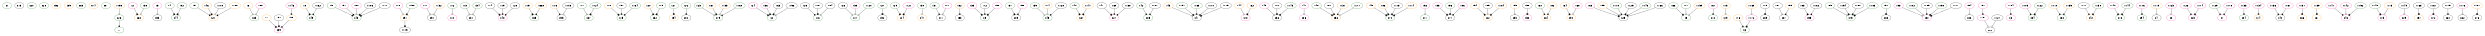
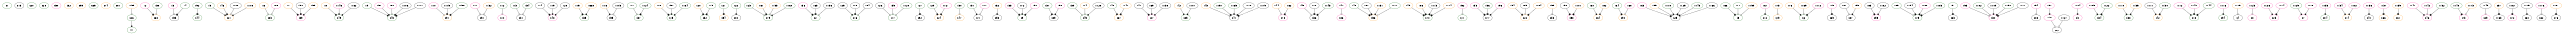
none -> (56, 6)
(753, 6) -> none
(1141, 6) -> (1179, 6)
(1565, 6) -> (1617, 6)
none -> (1578, 6)
(1765, 6) -> (1832, 6)
(1858, 6) -> (1925, 6)
none -> (2180, 6)
(172, 11) -> (180, 11)
(291, 11) -> (339, 11)
(1752, 11) -> (1804, 11)
(2284, 11) -> (2351, 11)
(2419, 11) -> (2499, 11)
(405, 23) -> (447, 11)
